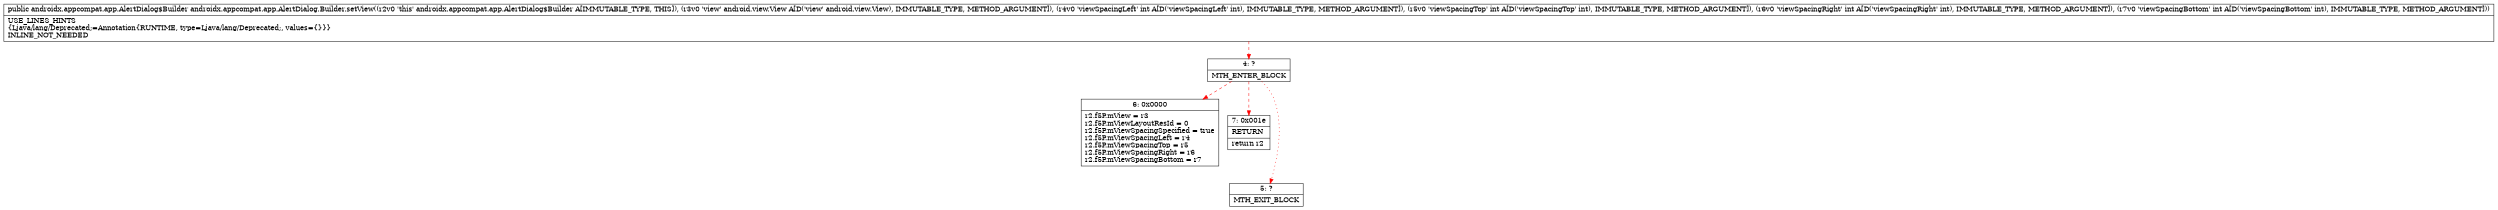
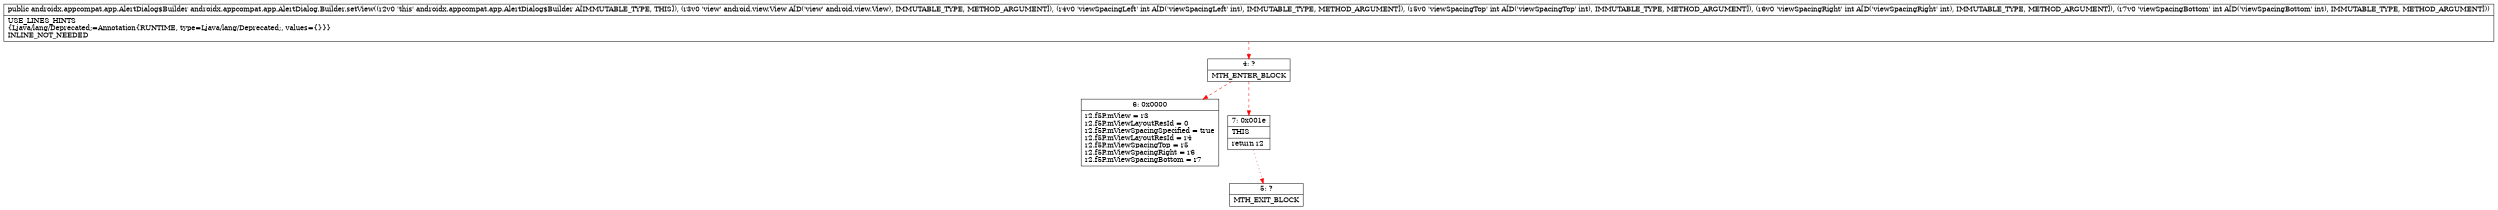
(1279, 128) -> (1258, 164)
(1247, 132) -> (1241, 132)
(1138, 138) -> (1138, 138)
